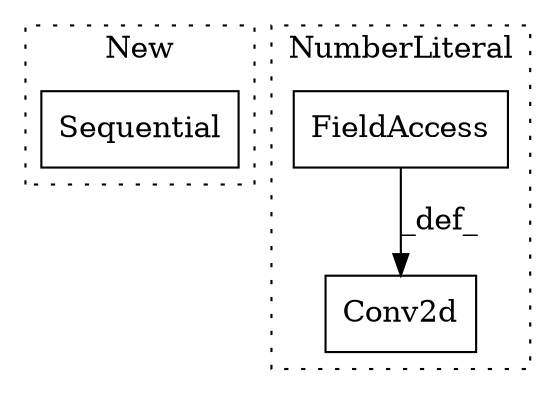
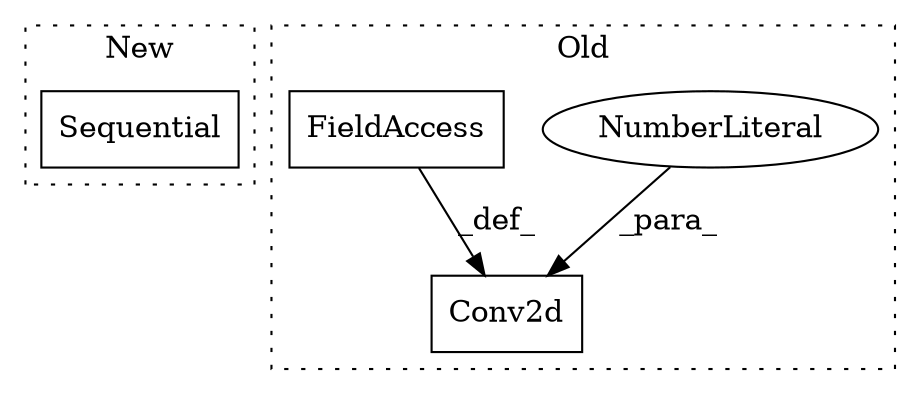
(401, 50) -> (583, 50)
none -> (710, 129)
